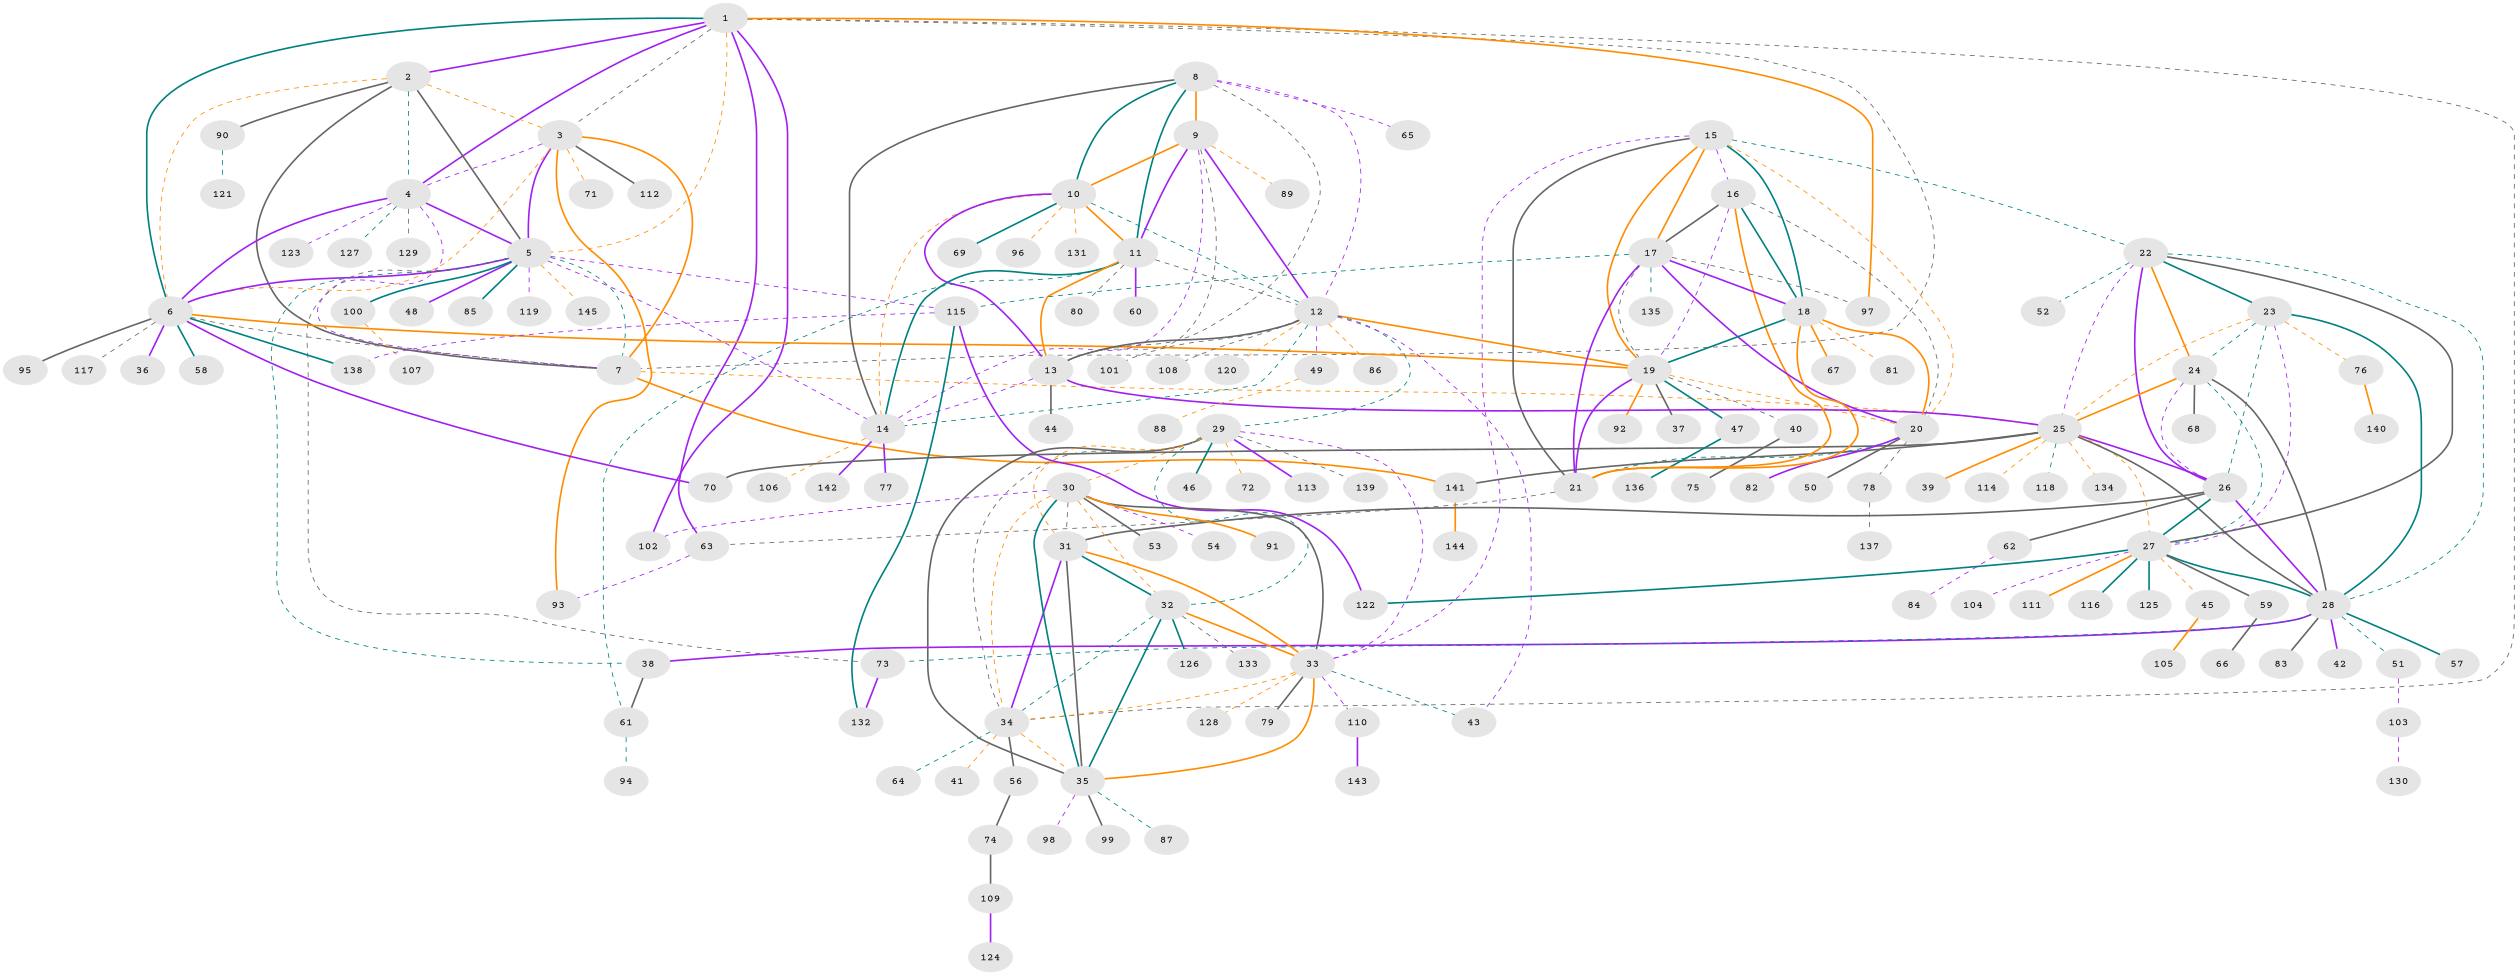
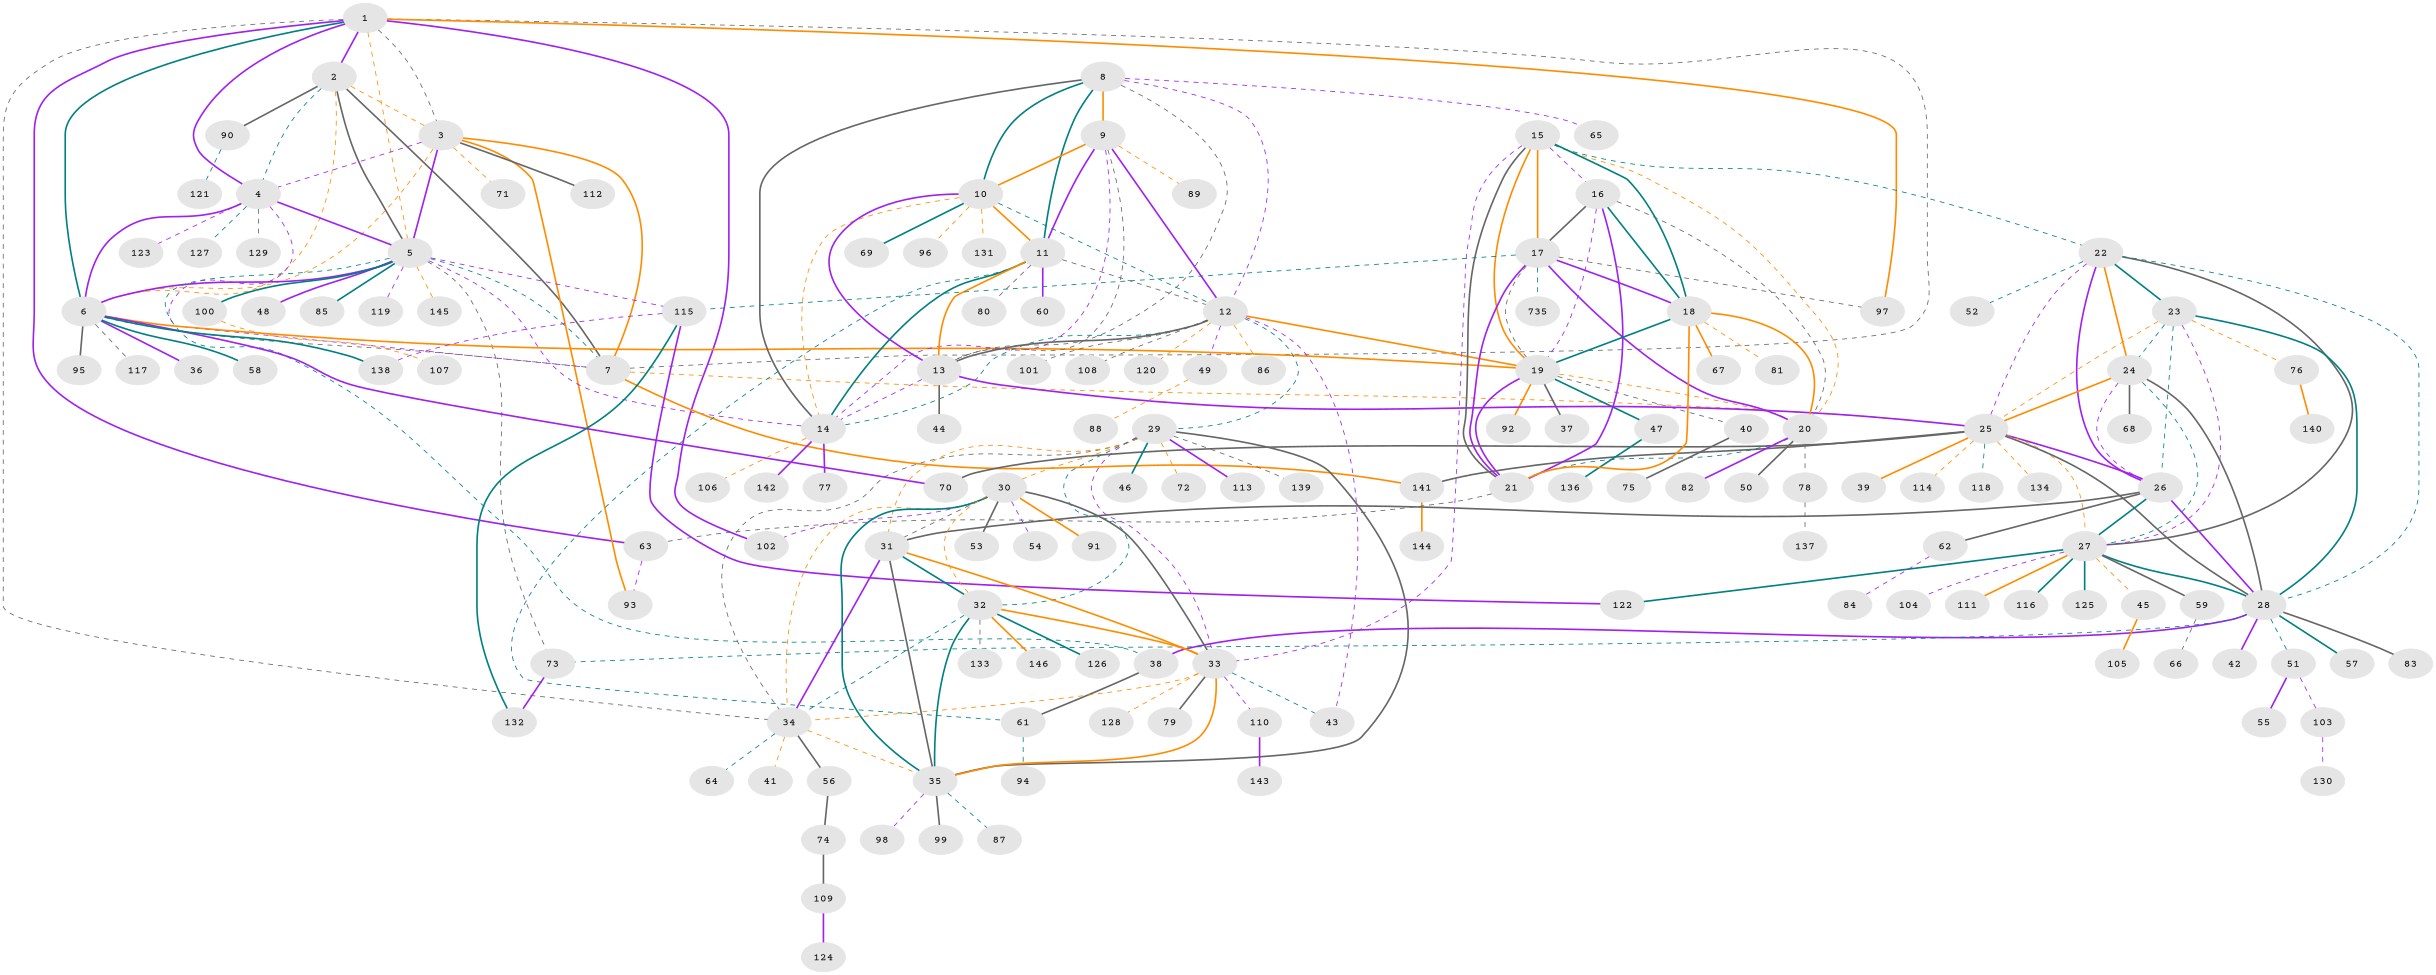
(1651, 311) -> (1538, 311)
(1831, 433) -> (1621, 365)
(2244, 634) -> (2189, 634)
none -> (1039, 664)
none -> (2264, 722)
